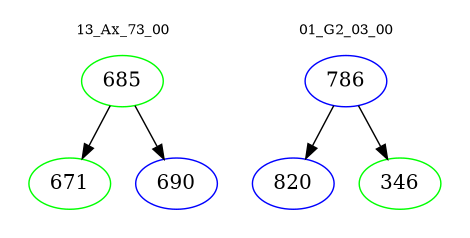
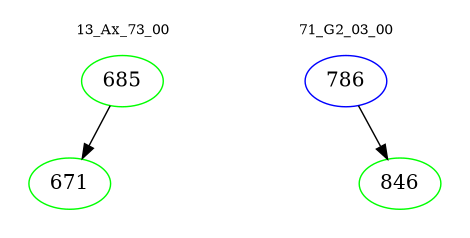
(347, 31) -> (347, 31)
(177, 184) -> none
(293, 184) -> none
(400, 184) -> (400, 184)
